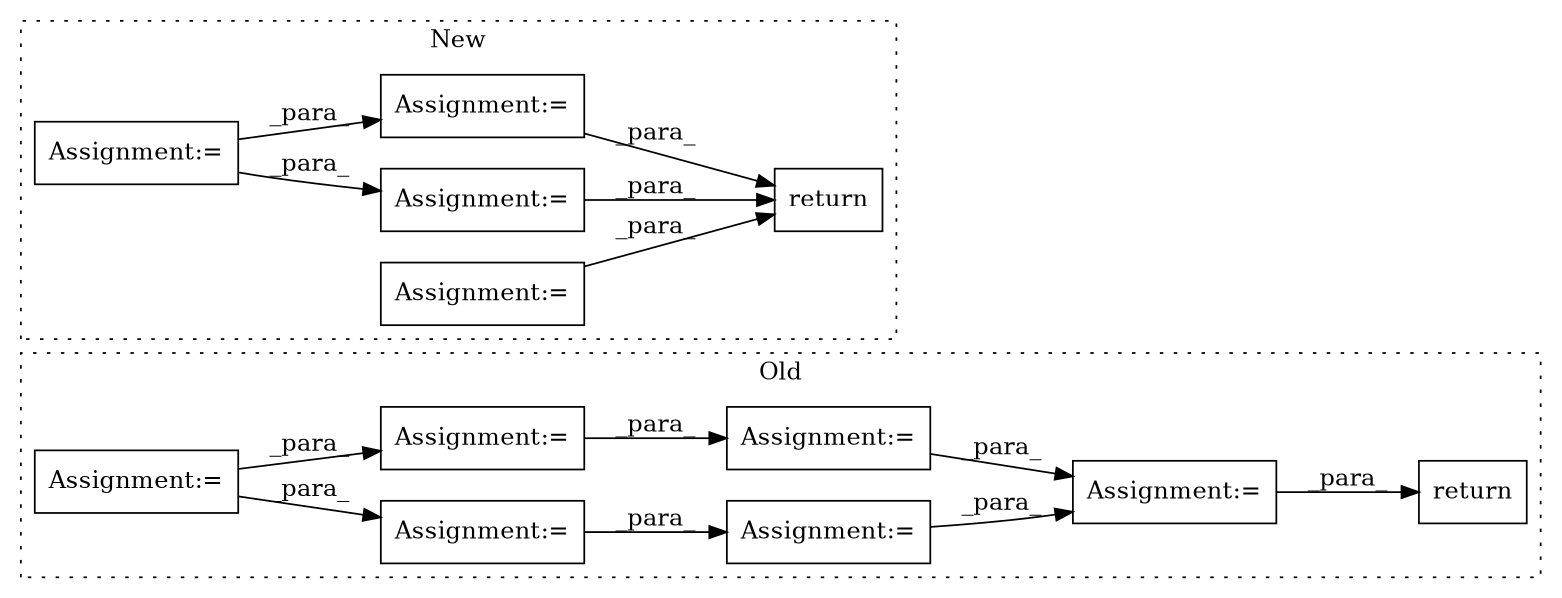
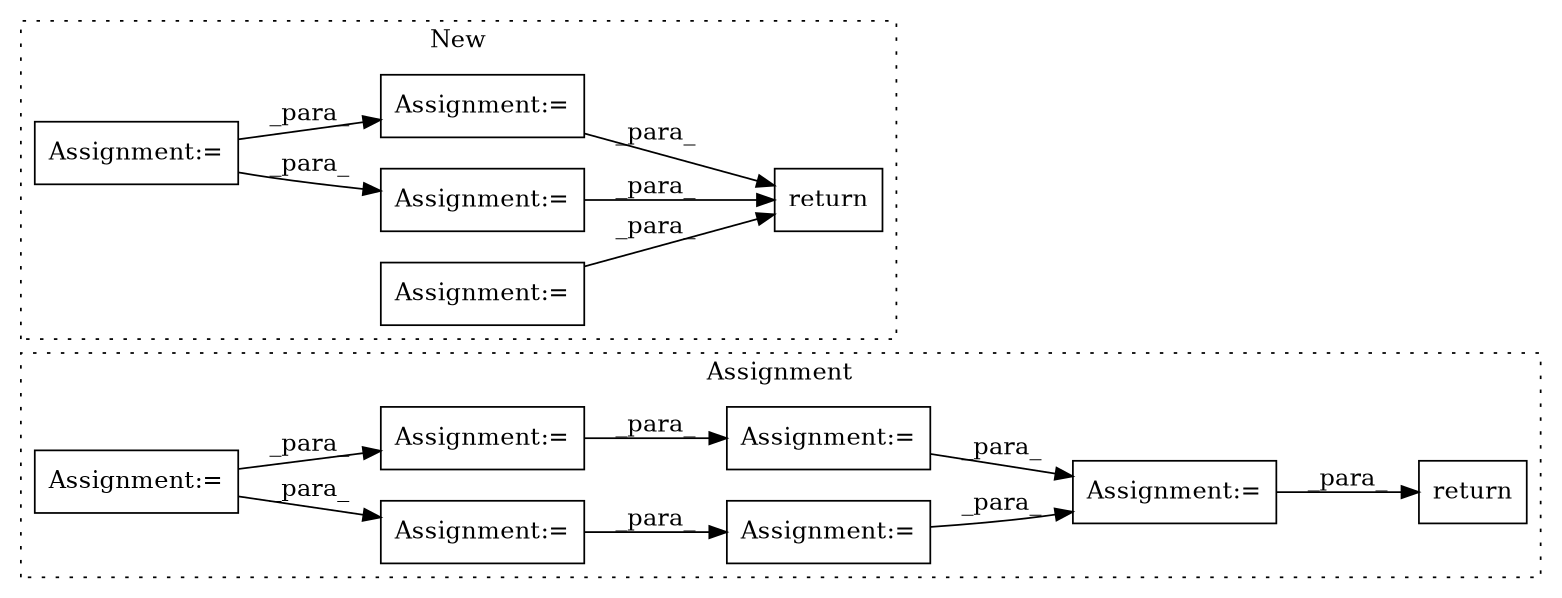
(781, 373) -> (781, 373)
